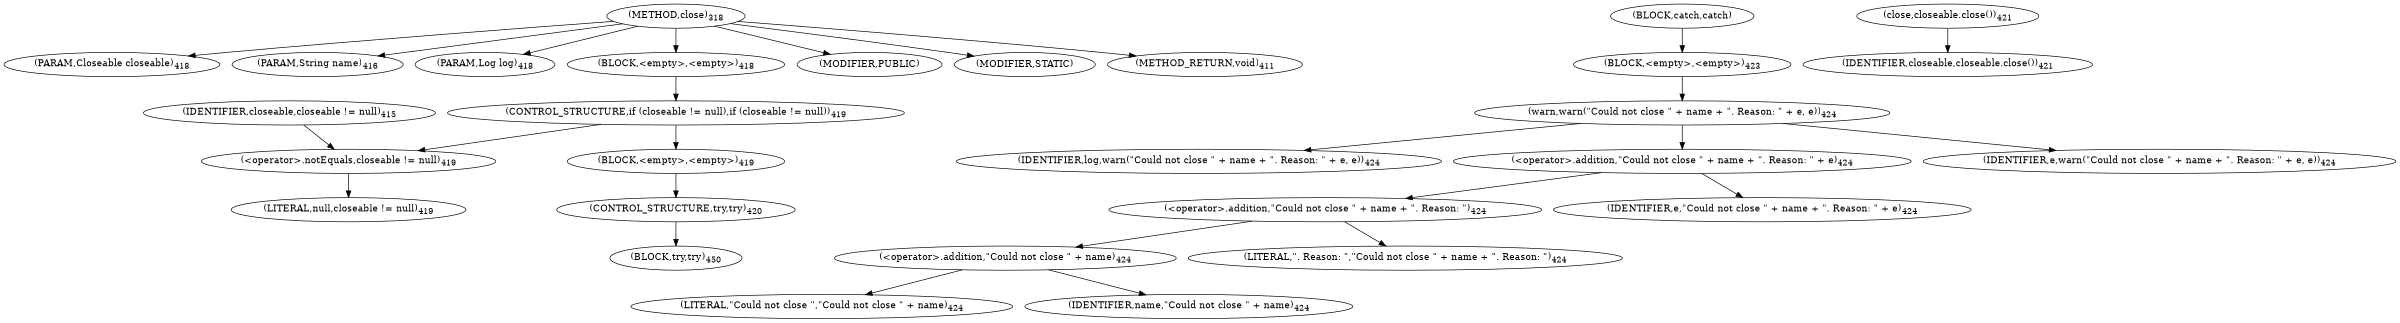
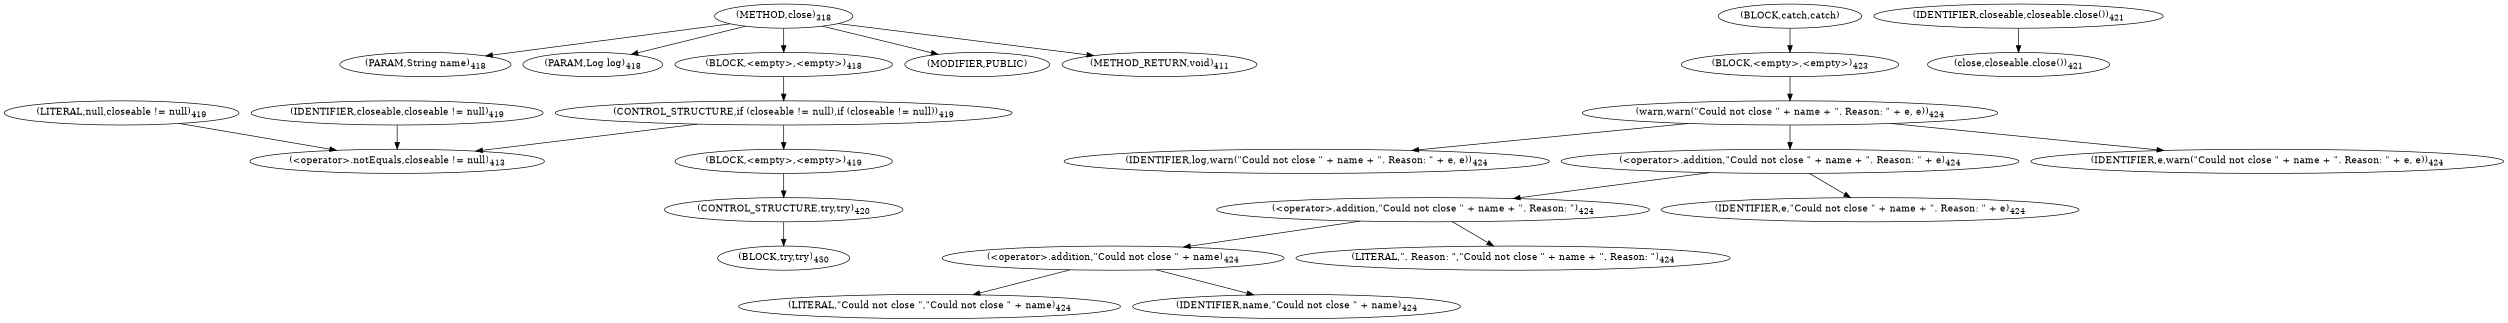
(1948, 37) -> (2019, 37)
(370, 64) -> (478, 64)
(112, 65) -> none
(1025, 65) -> none
(389, 112) -> (496, 112)
(449, 160) -> (497, 160)
(349, 182) -> (255, 136)
